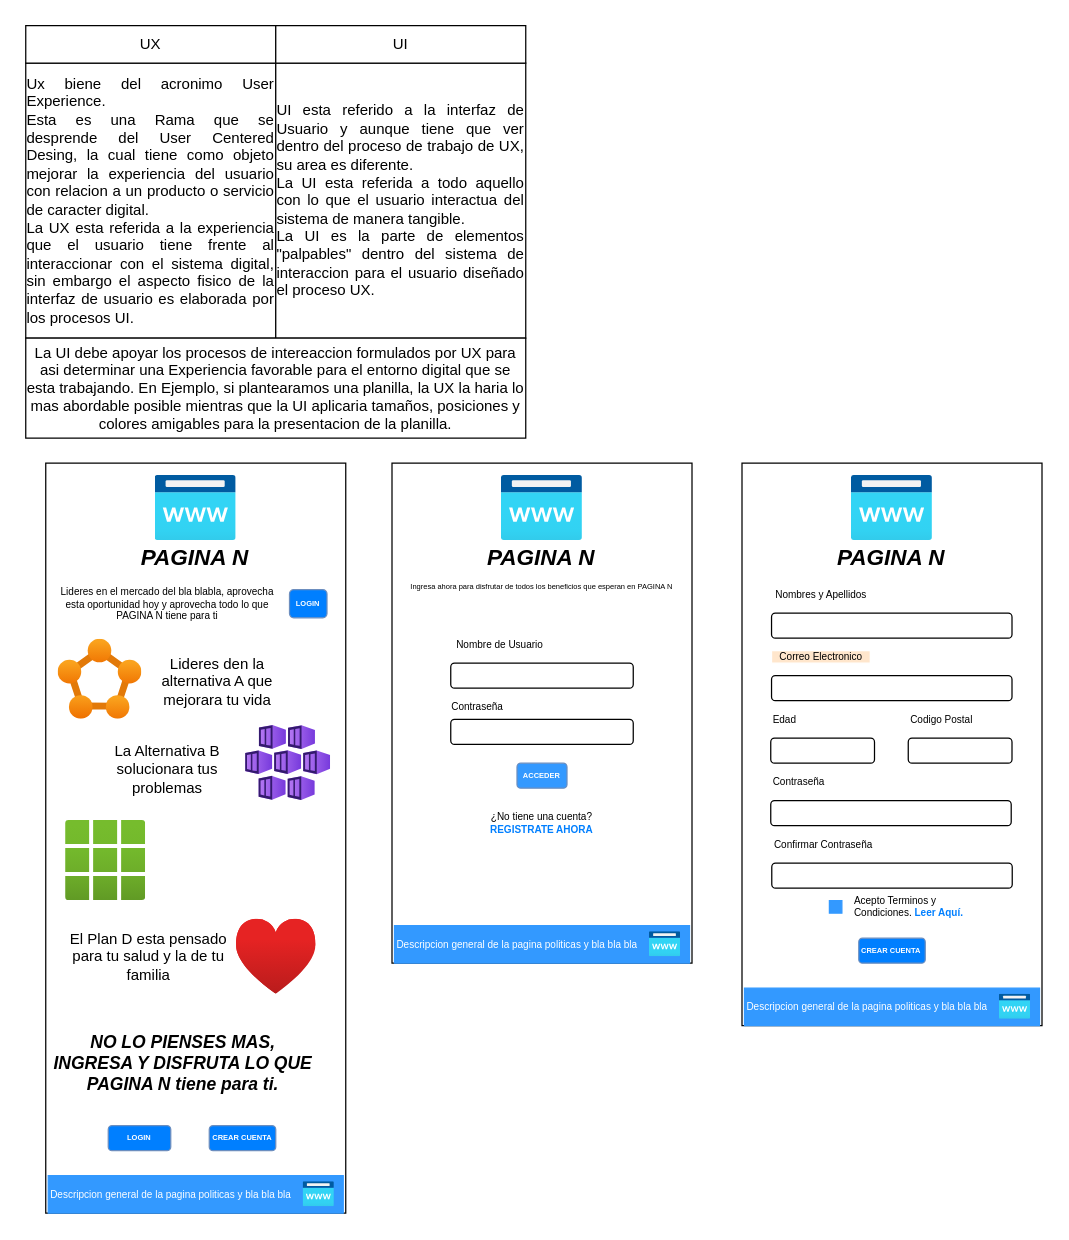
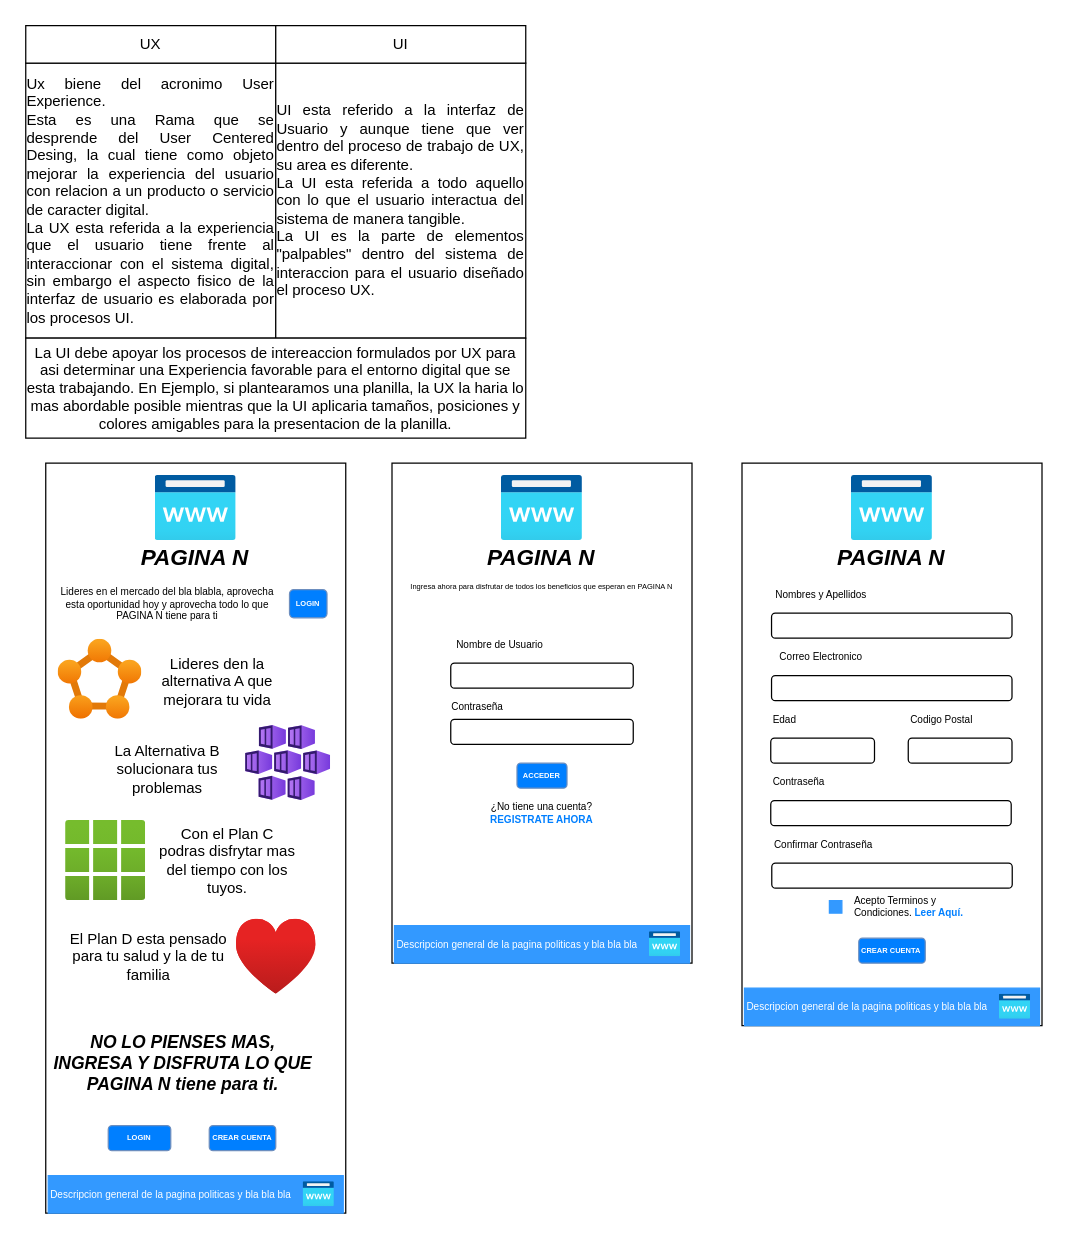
(821, 657) -> (821, 657)
(542, 776) -> (542, 776)
(542, 823) -> (542, 813)
none -> (227, 861)
